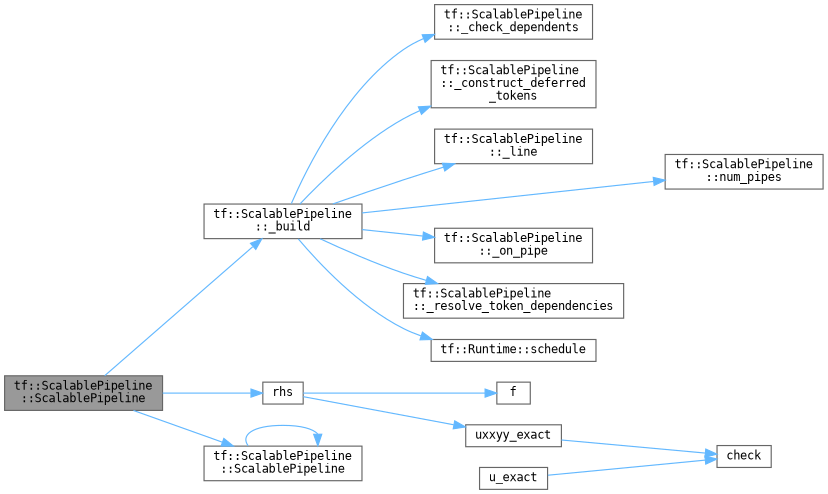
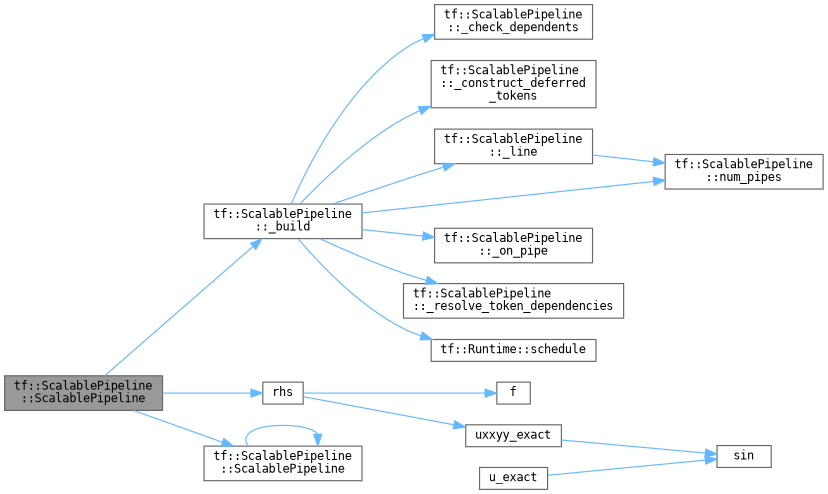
none -> (623, 158)
(744, 456) -> (744, 456)
